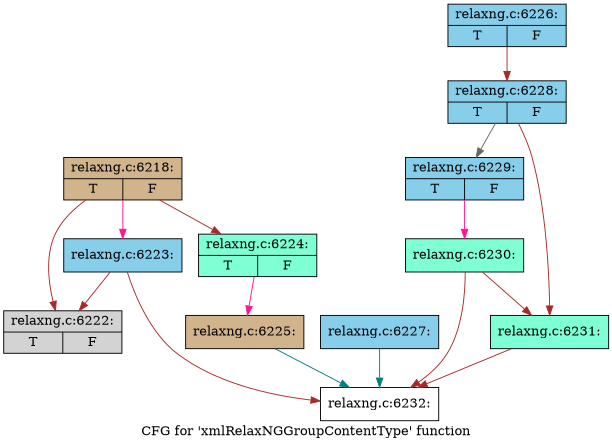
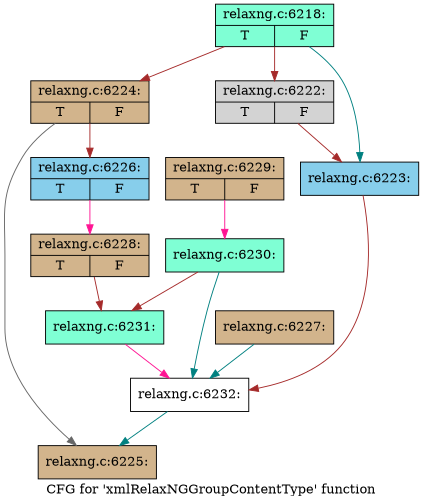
(507, 59) -> (90, 212)
(507, 102) -> (90, 255)
none -> (90, 136)
(488, 136) -> none
(123, 179) -> (275, 25)
(465, 179) -> (225, 179)
(123, 215) -> (348, 93)
(258, 255) -> (90, 102)
(98, 288) -> (316, 139)
(252, 291) -> (5, 283)
(380, 332) -> (275, 327)
(456, 334) -> (205, 320)
(308, 366) -> (147, 426)
(469, 366) -> (144, 358)
